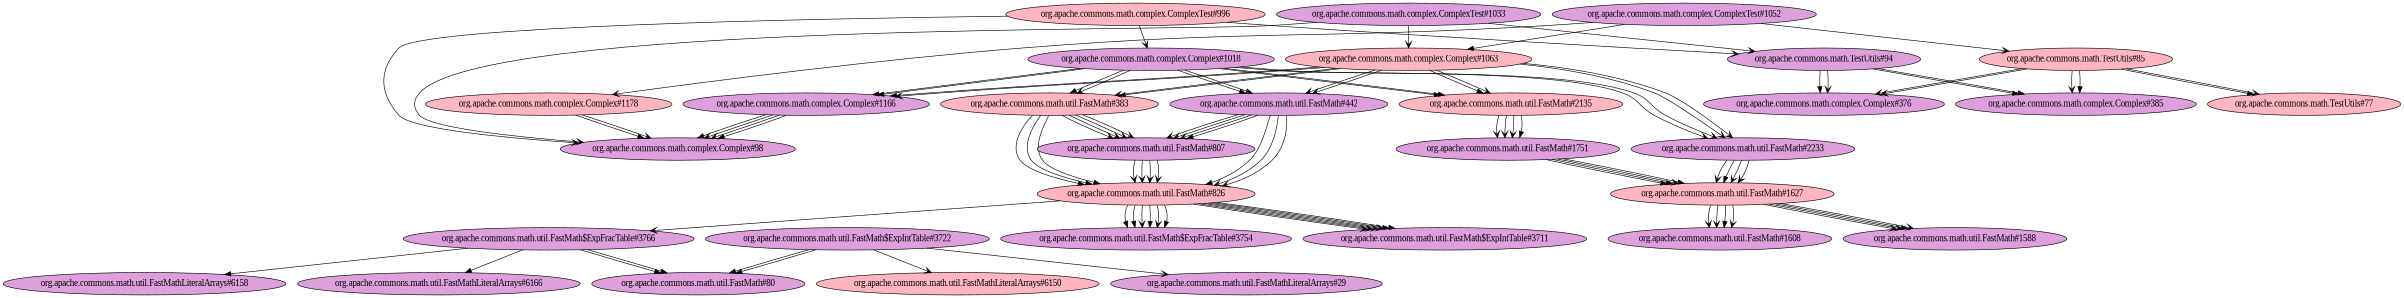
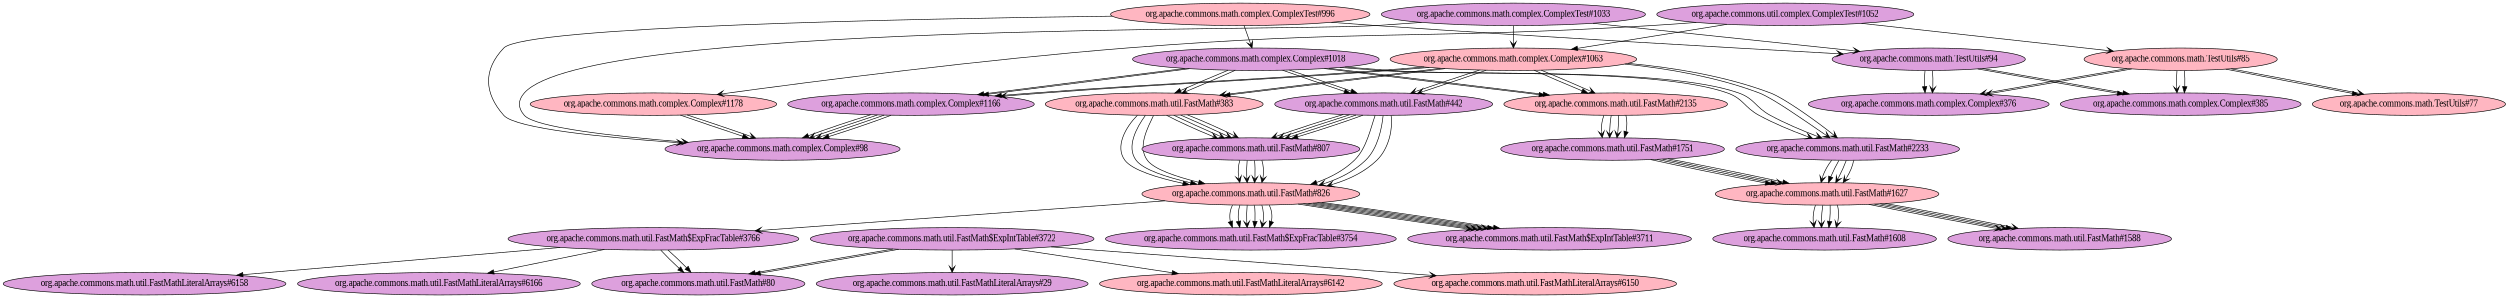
(1684, 14) -> (1785, 14)
none -> (1241, 284)
